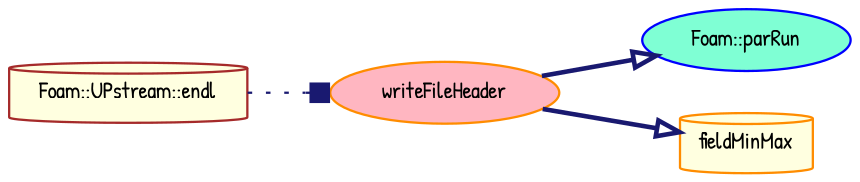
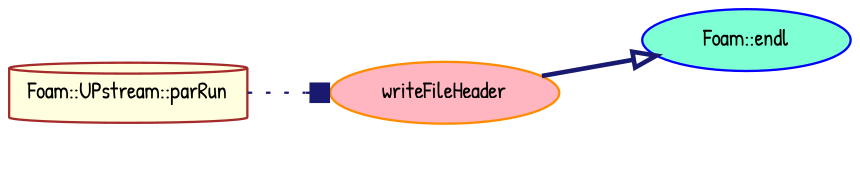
(746, 40) -> (746, 40)
(128, 93) -> (128, 93)
(746, 143) -> none
